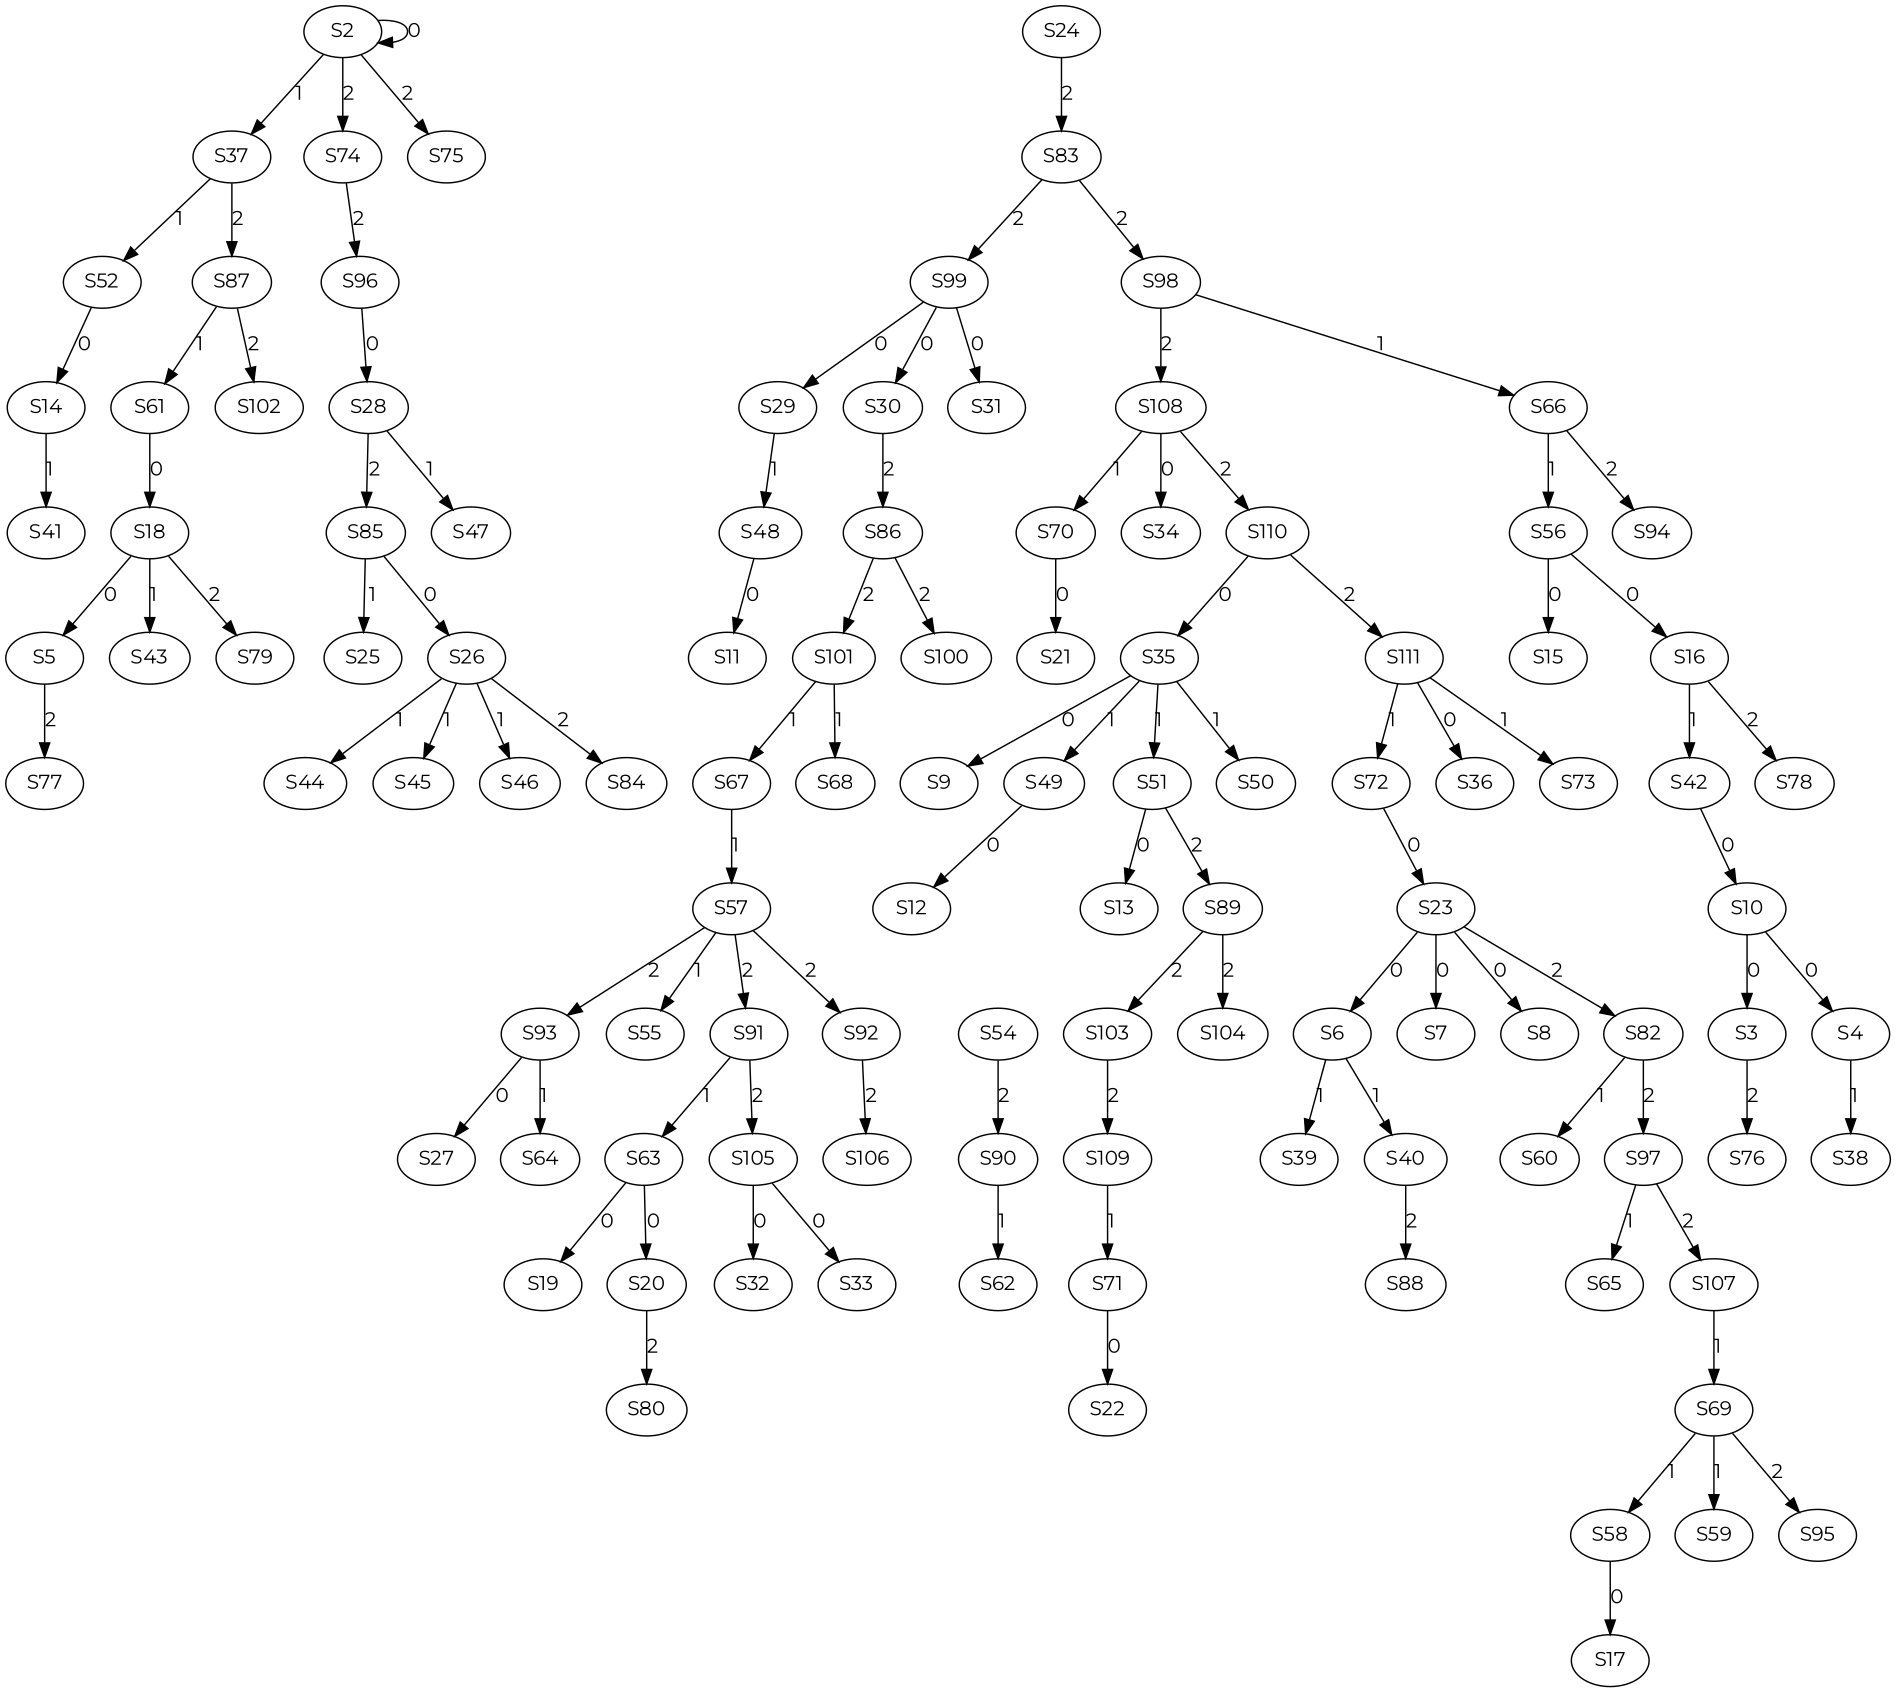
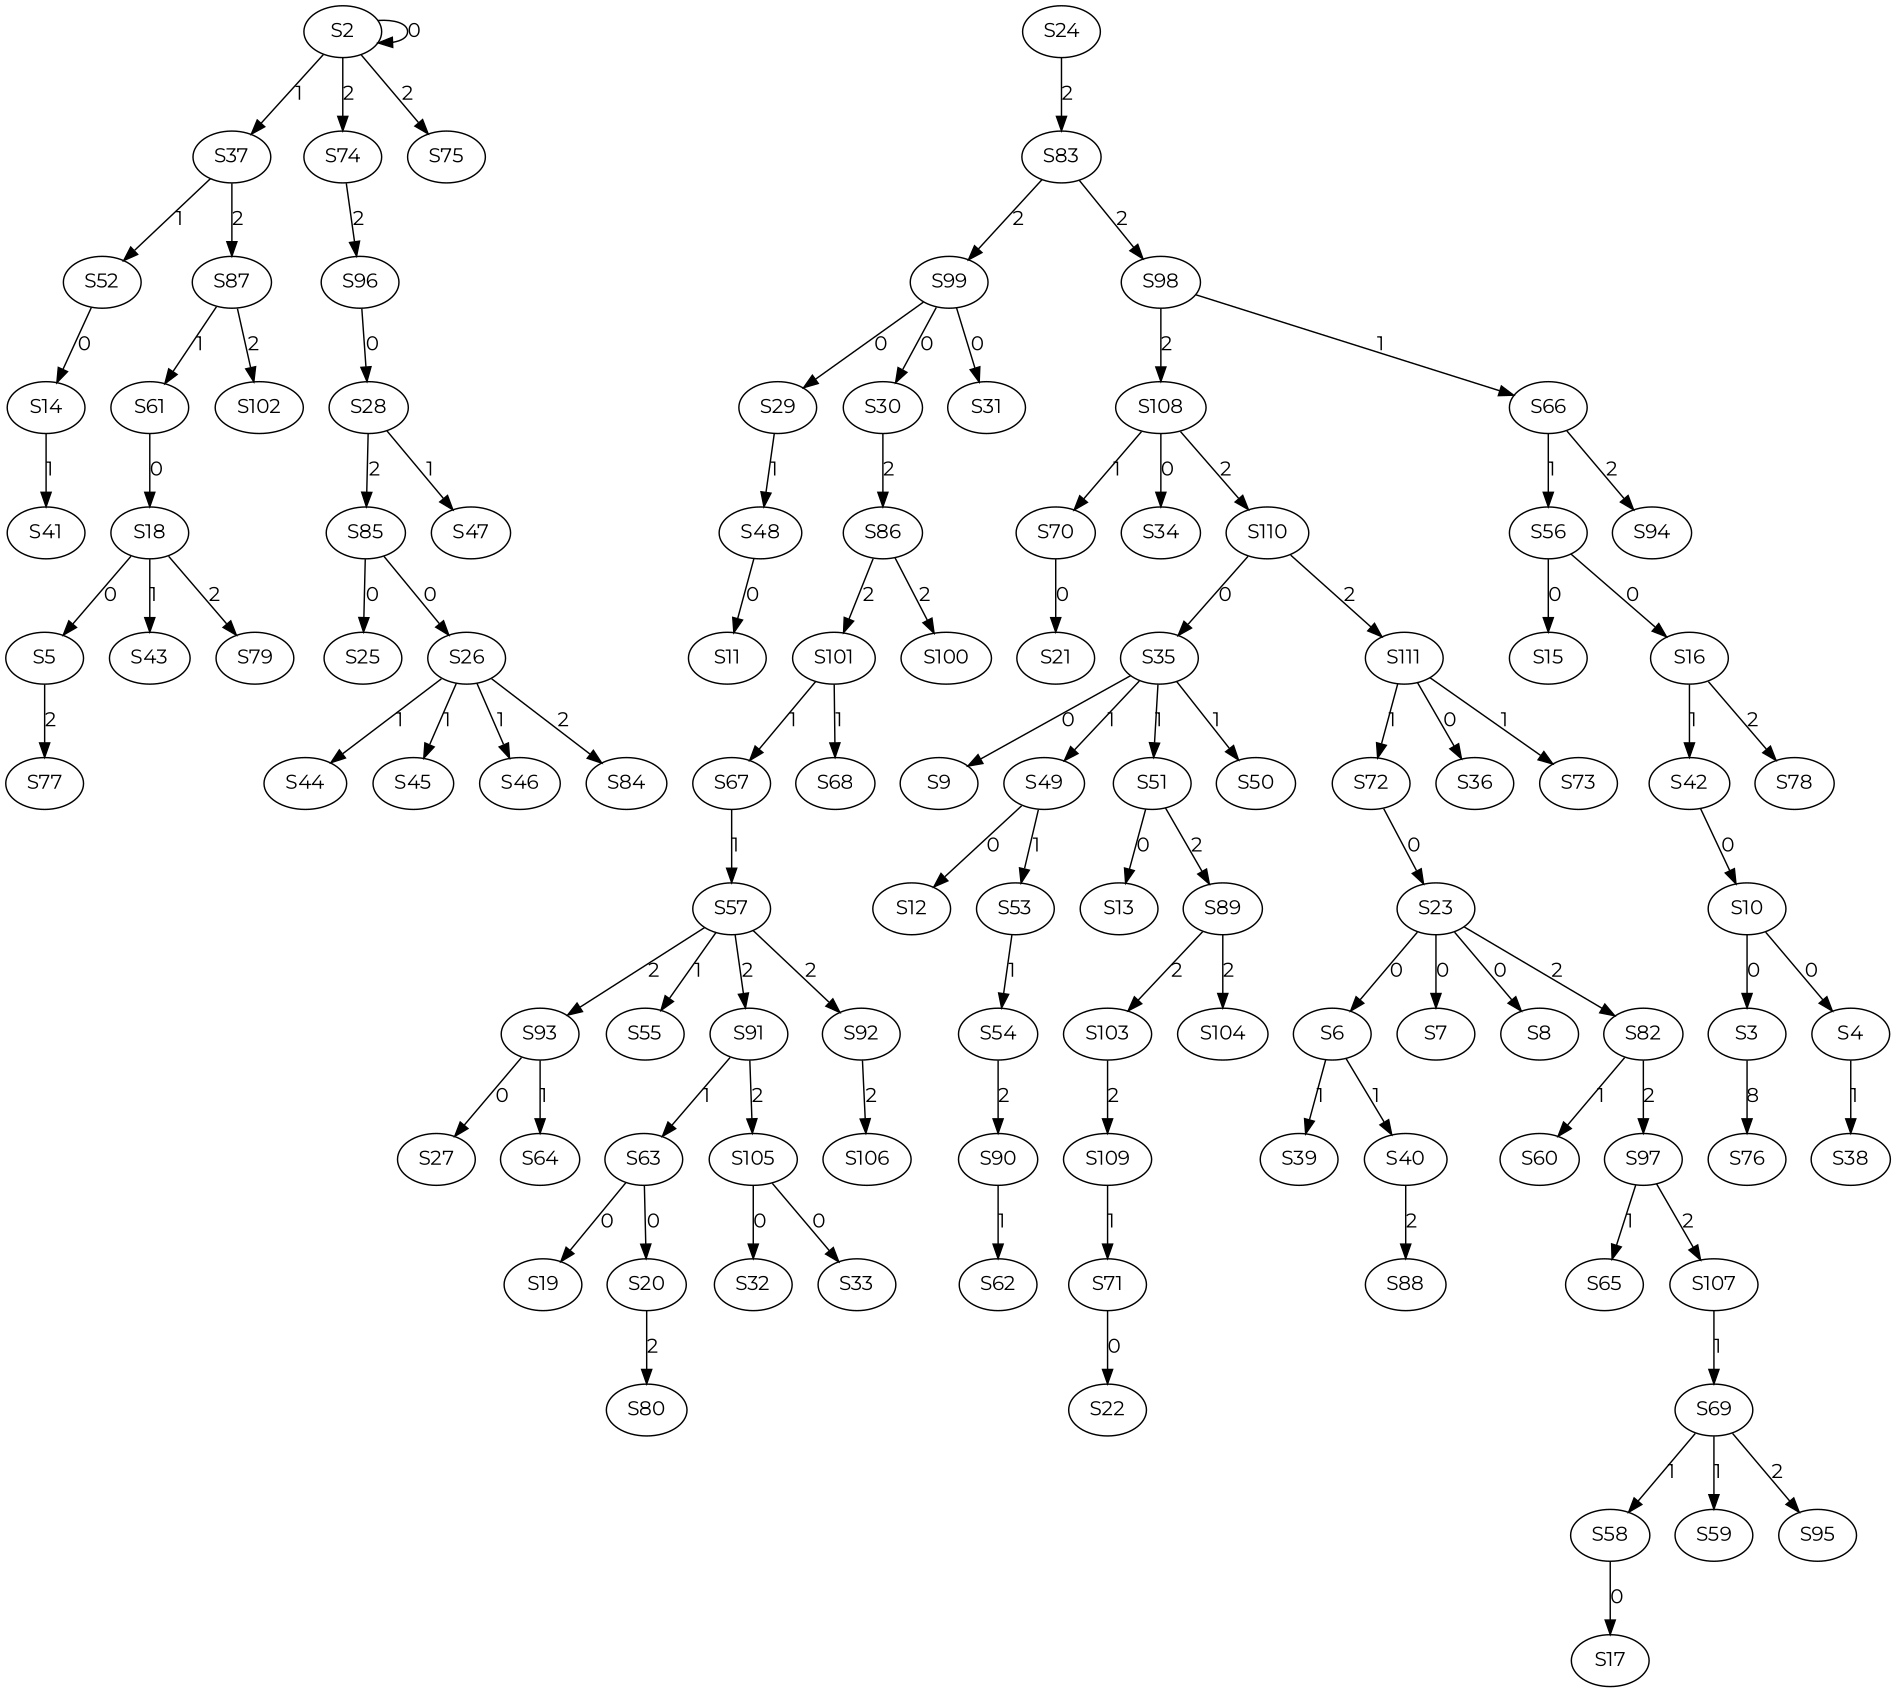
(373, 596) -> (373, 596)
none -> (1015, 909)
(1754, 1097) -> (1754, 1097)
